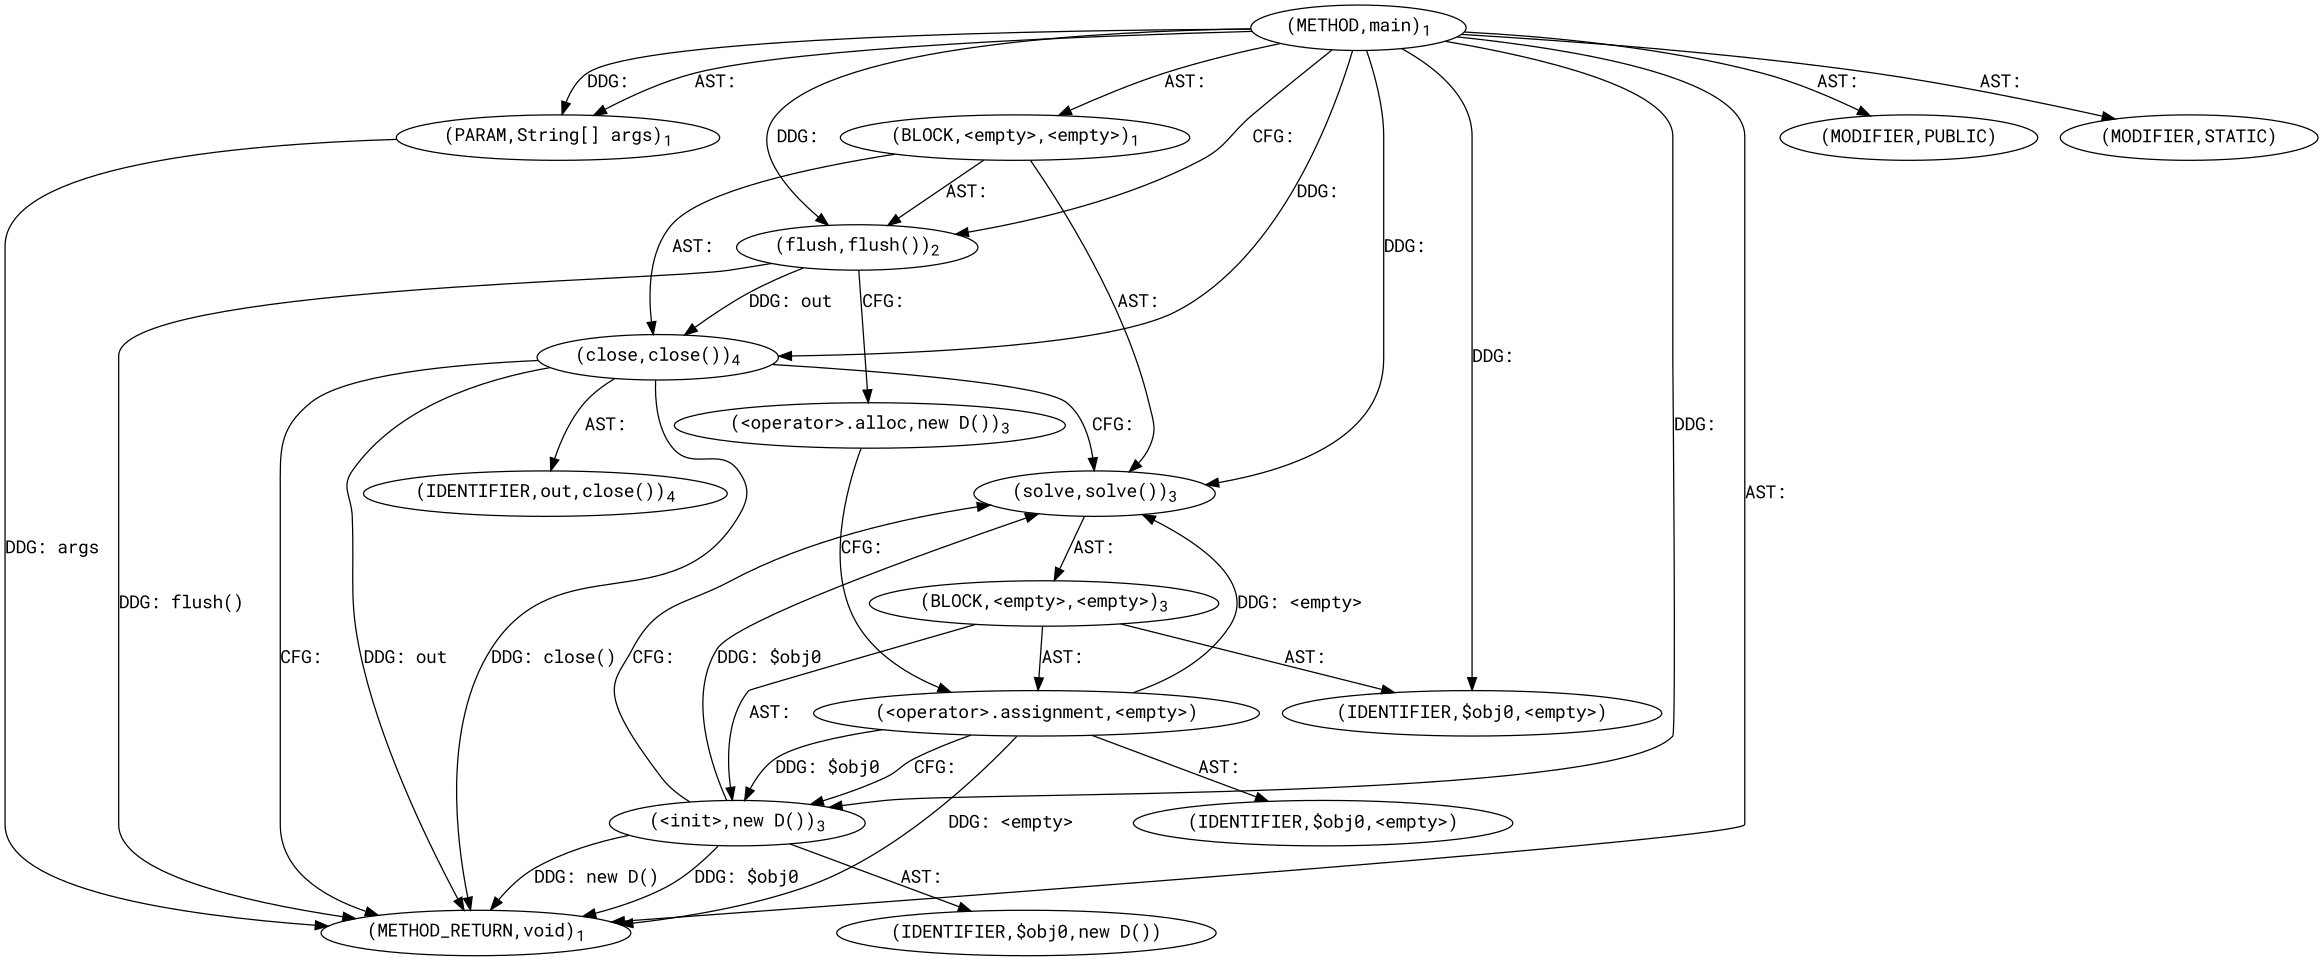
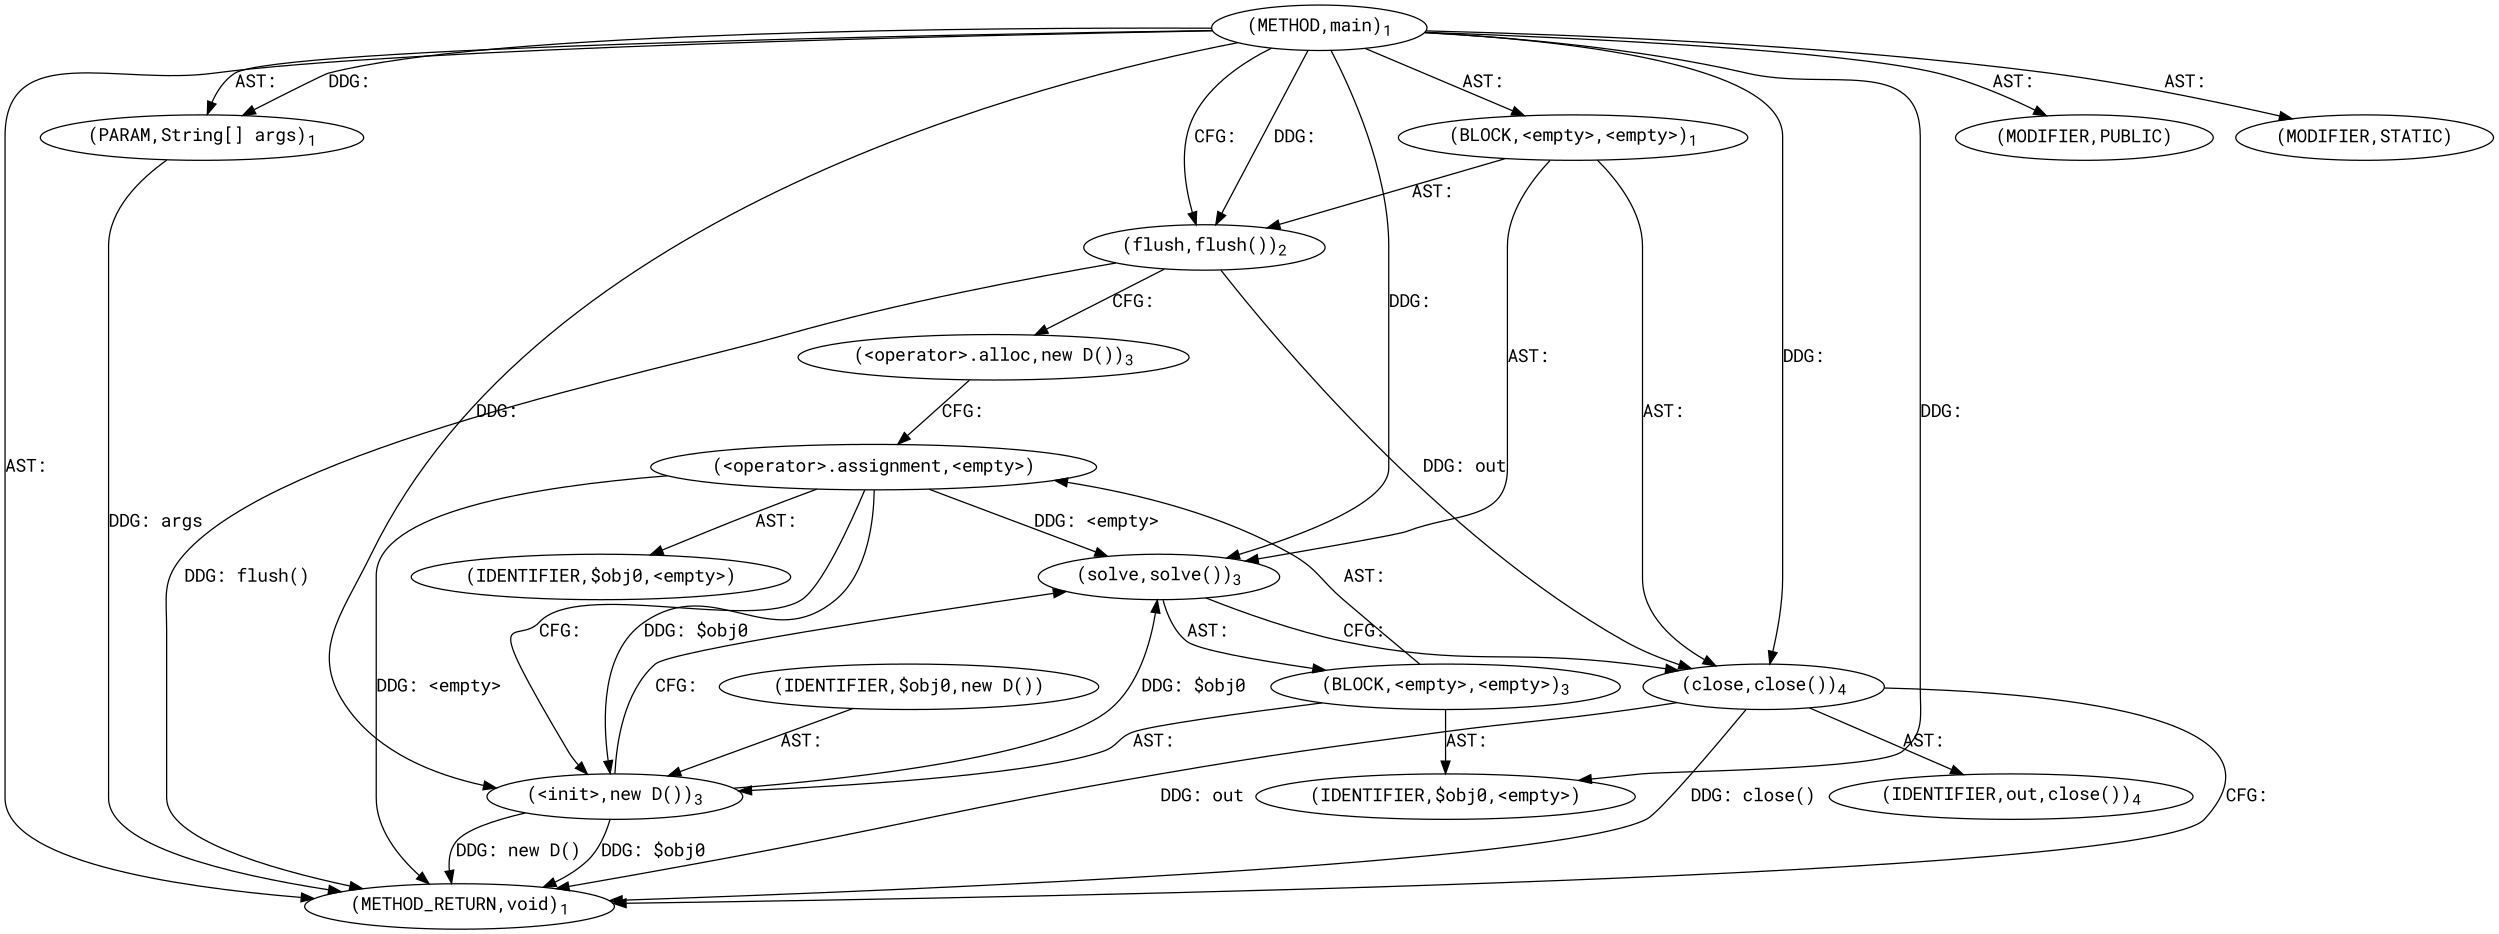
(952, 379) -> (1432, 654)
(875, 875) -> (766, 740)
